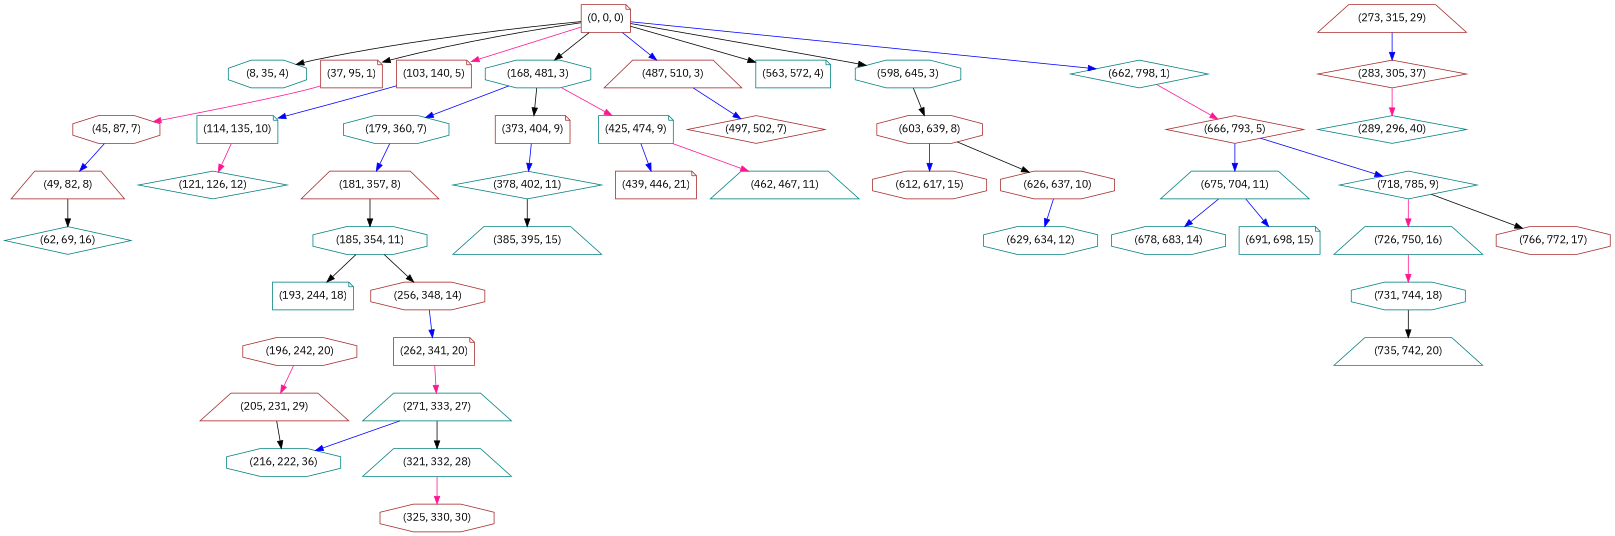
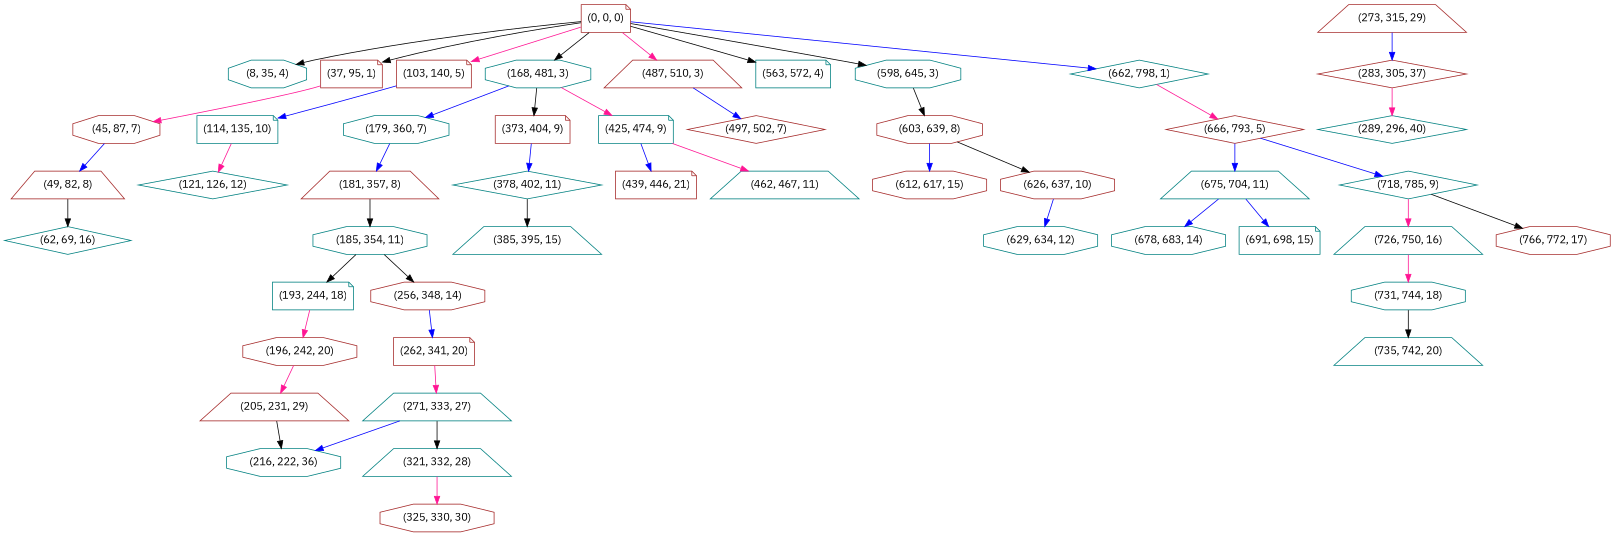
(636, 44) -> (636, 44)
none -> (307, 320)
